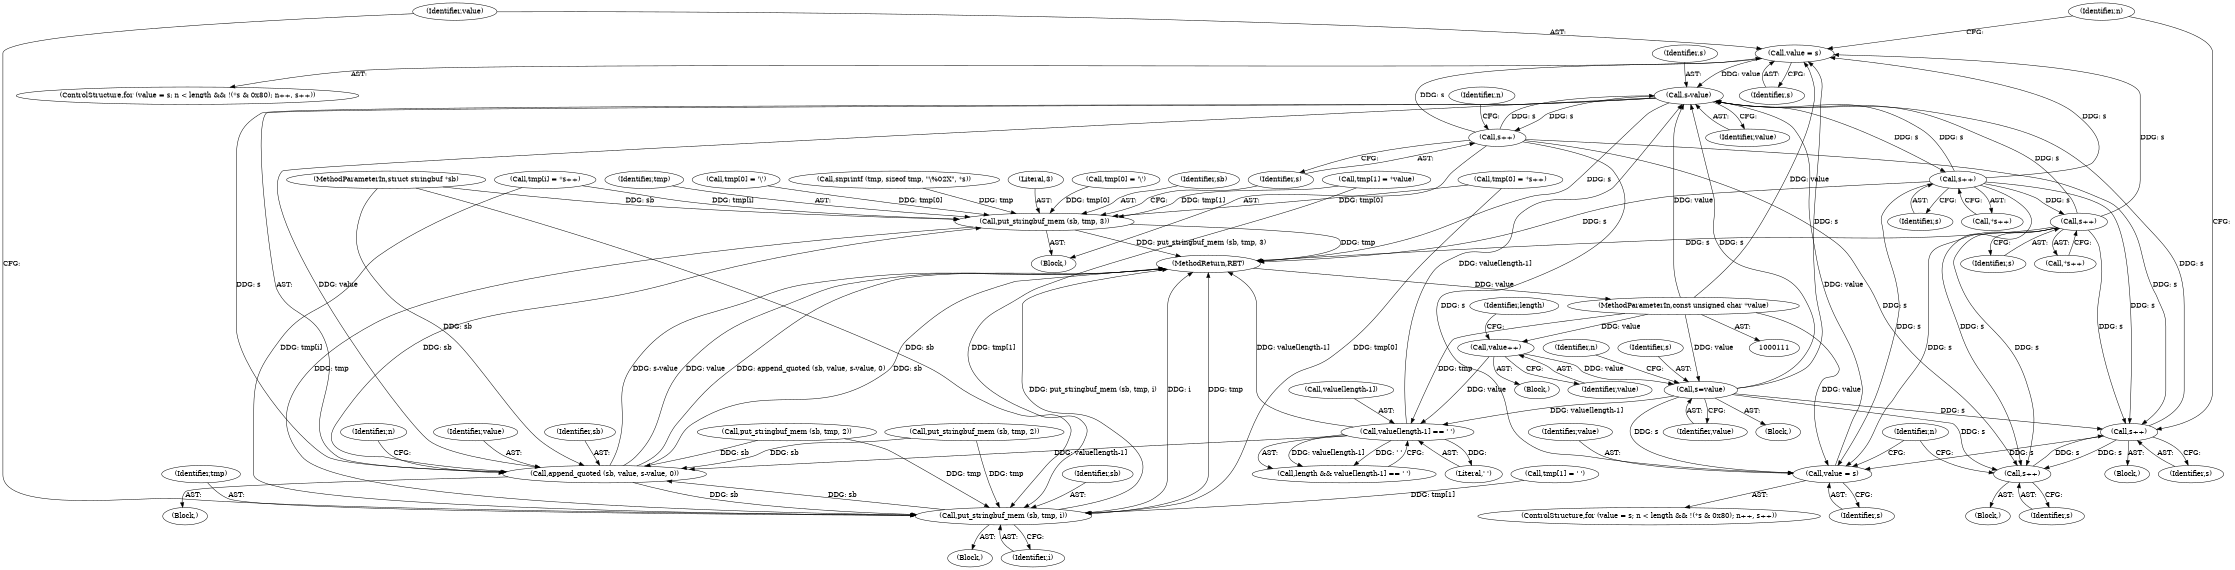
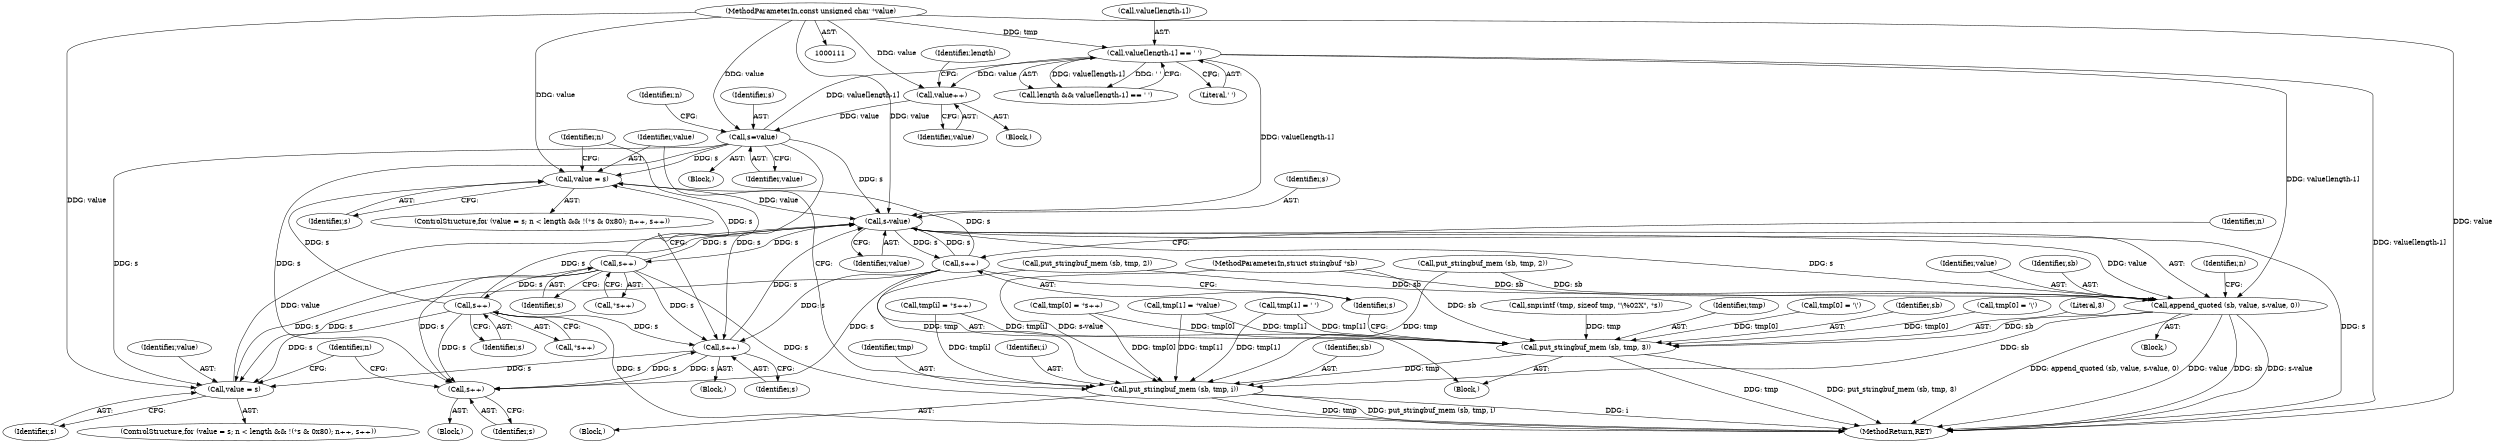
(1430, 284) -> (2107, 28)
none -> (1398, 337)
(920, 348) -> (1081, 327)
(1459, 390) -> (1022, 63)
(1478, 453) -> (1212, 75)
(808, 496) -> none
(1023, 534) -> none
